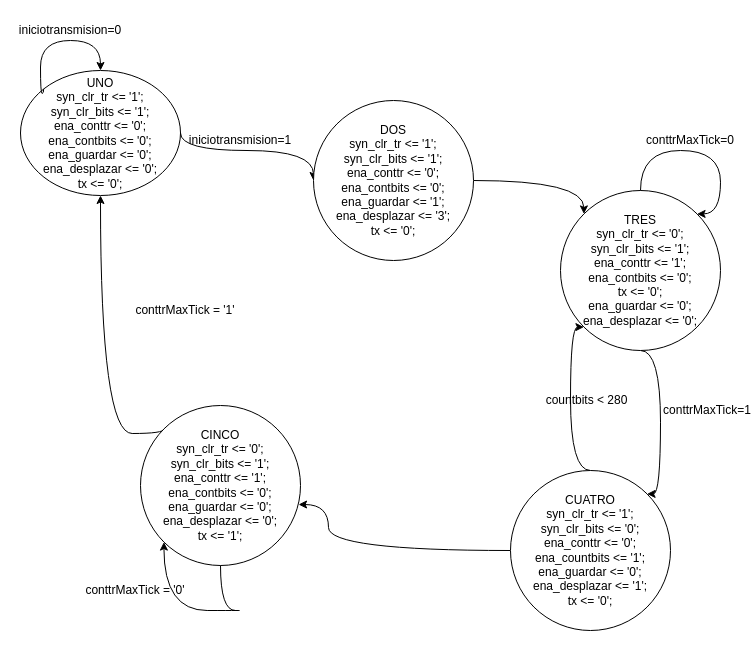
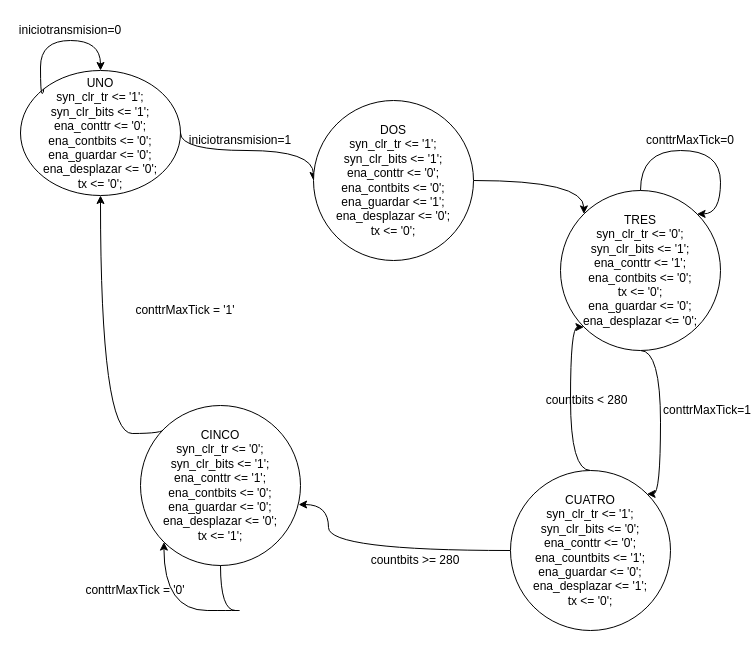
(394, 181) -> (394, 181)
none -> (416, 561)
